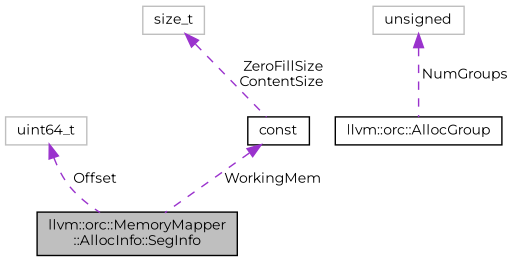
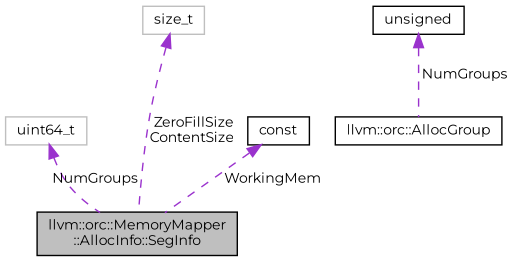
(419, 20) -> (419, 20)
(231, 81) -> (148, 129)
(94, 179) -> (94, 179)
